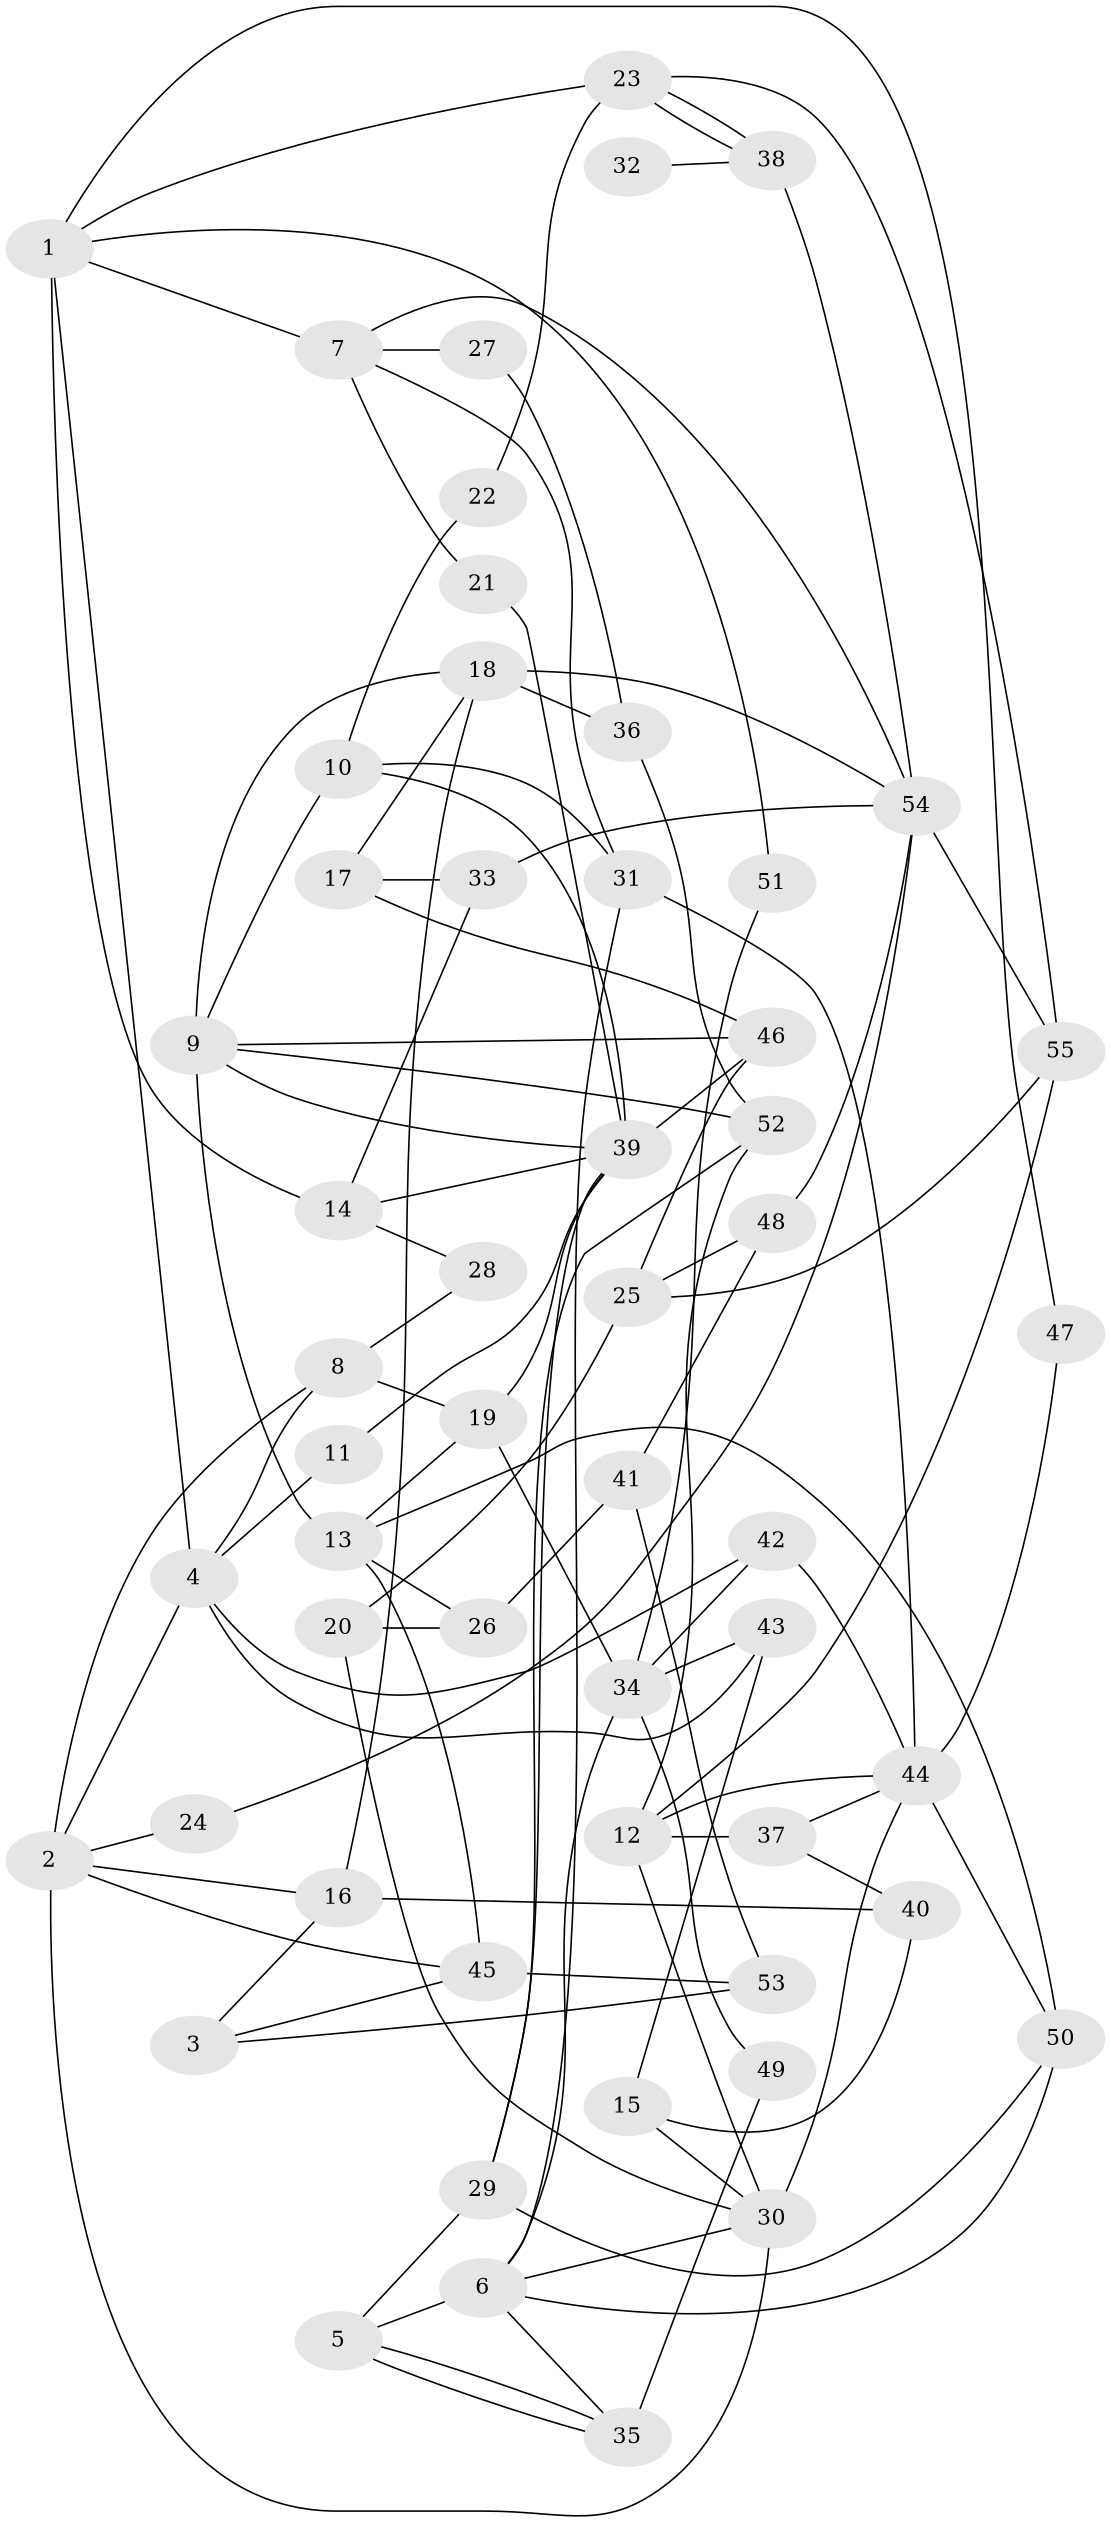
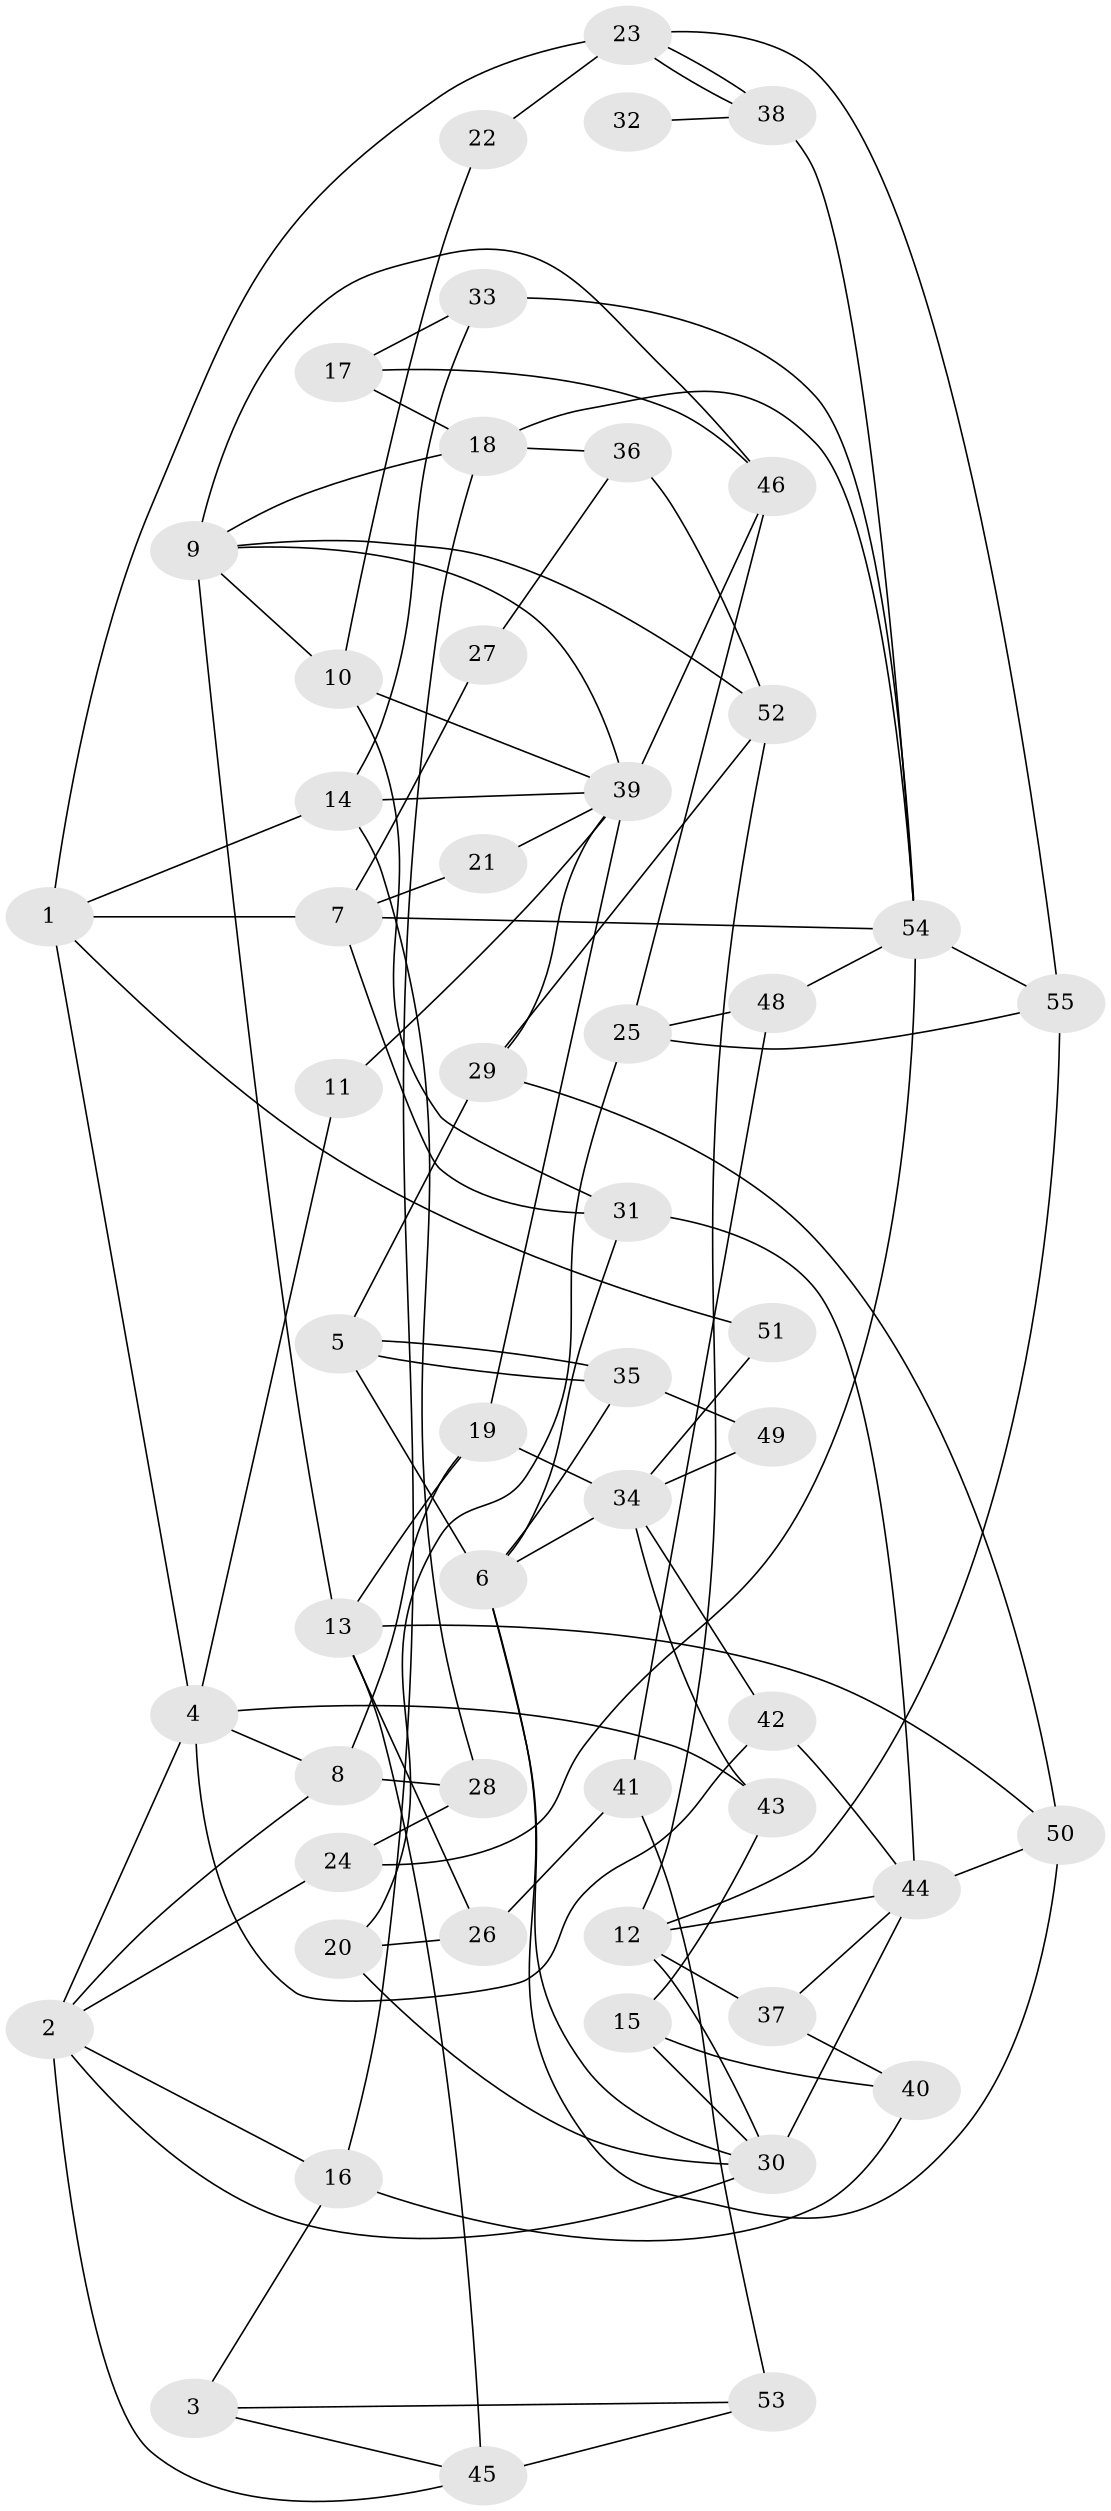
(1061, 1334) -> none
none -> (411, 1825)
